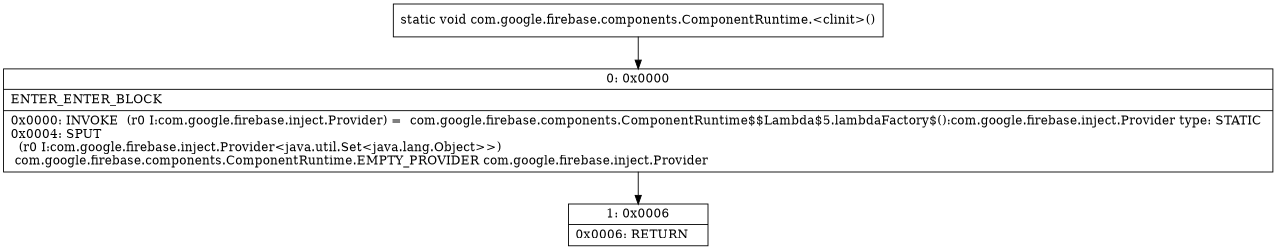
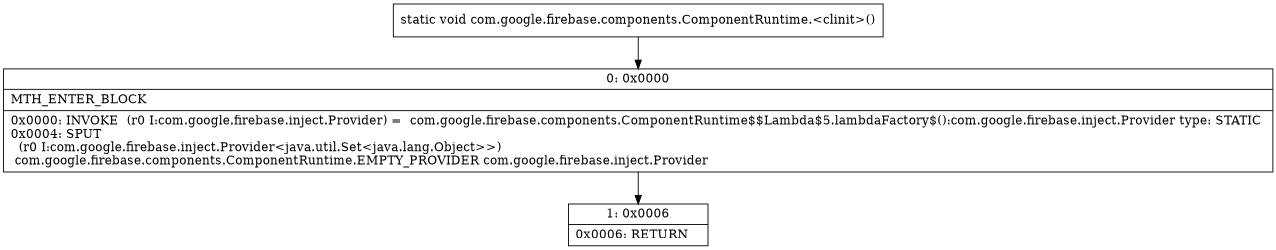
(87, 100) -> (79, 100)
